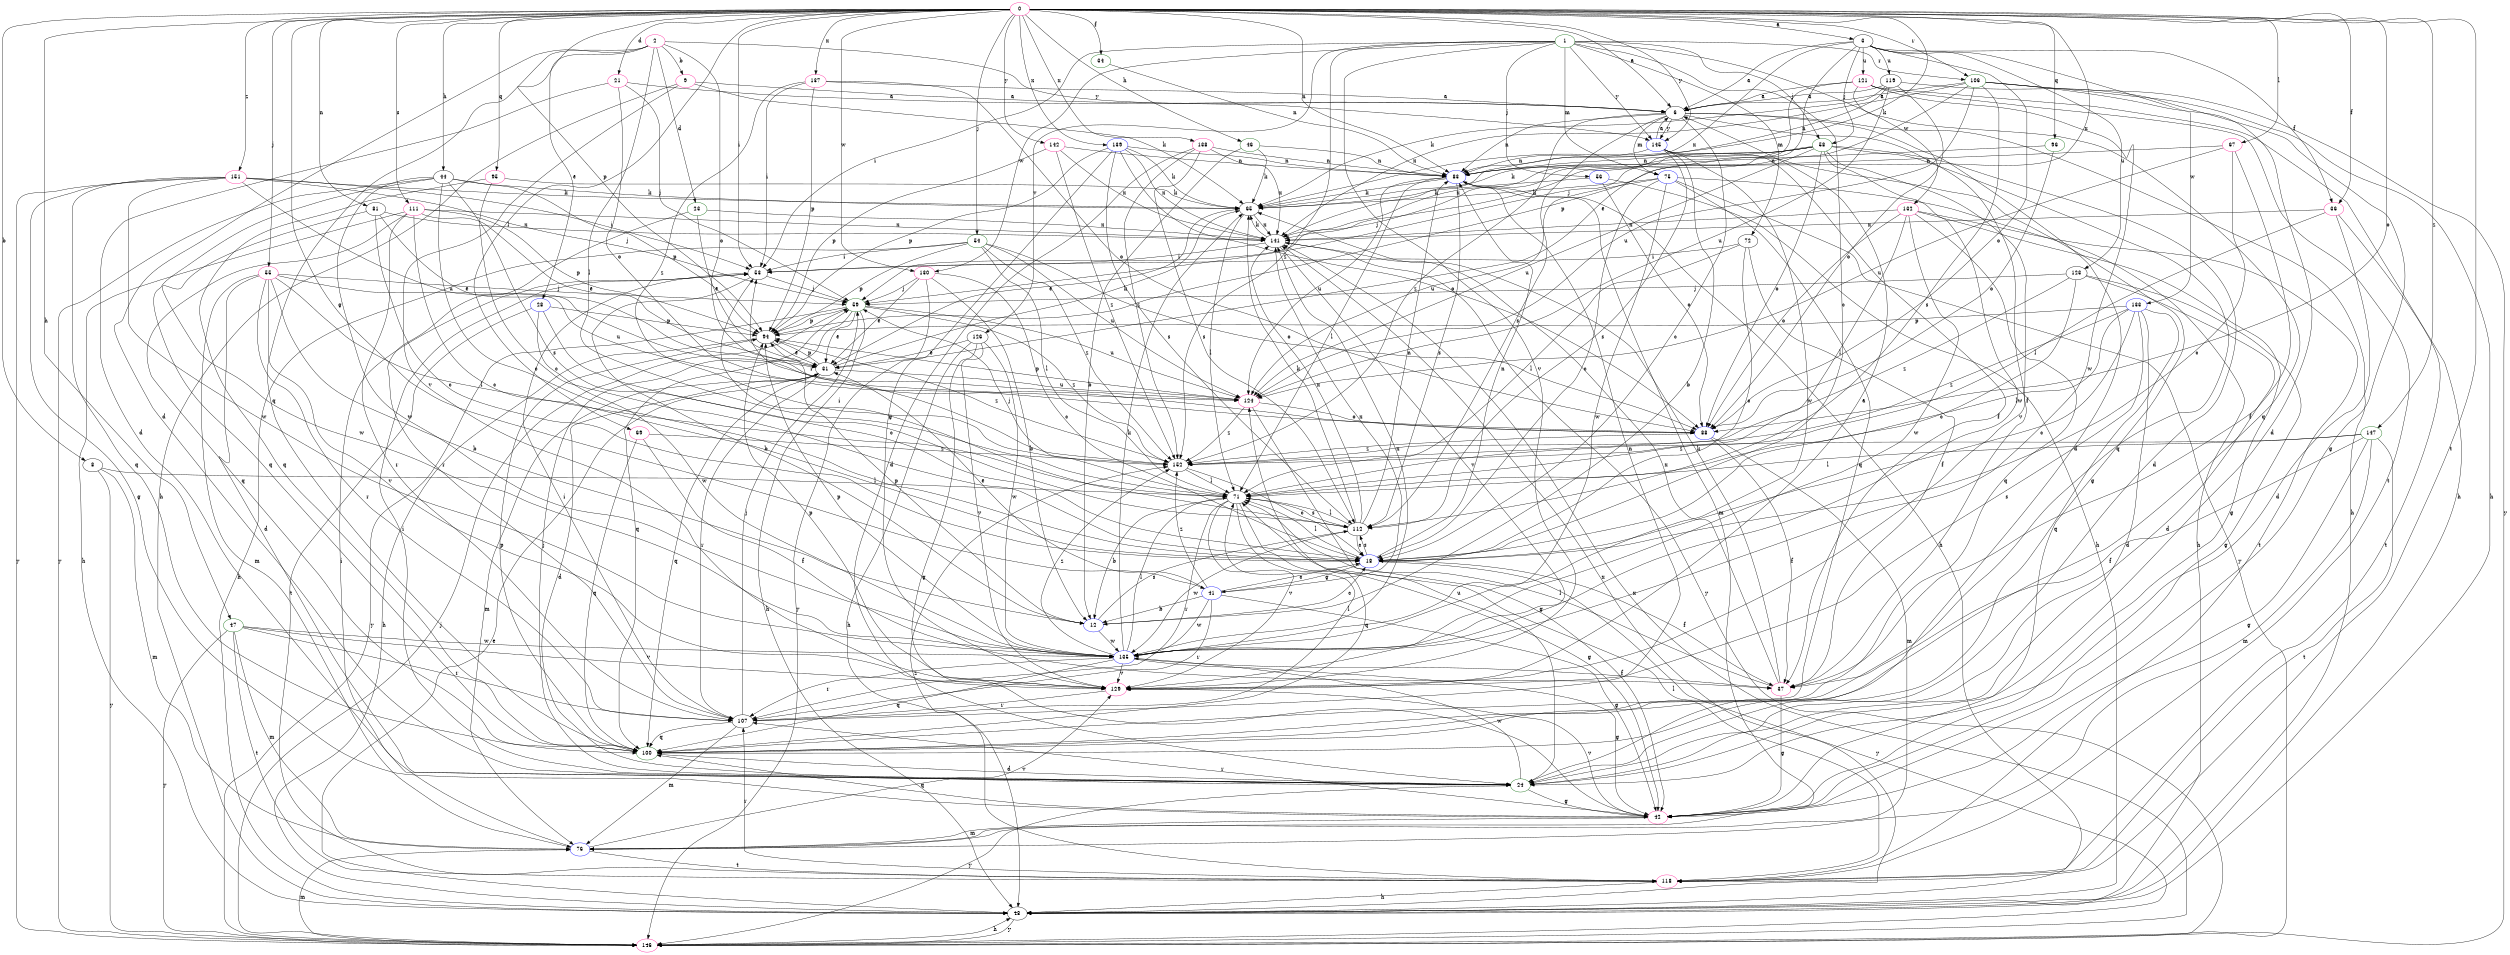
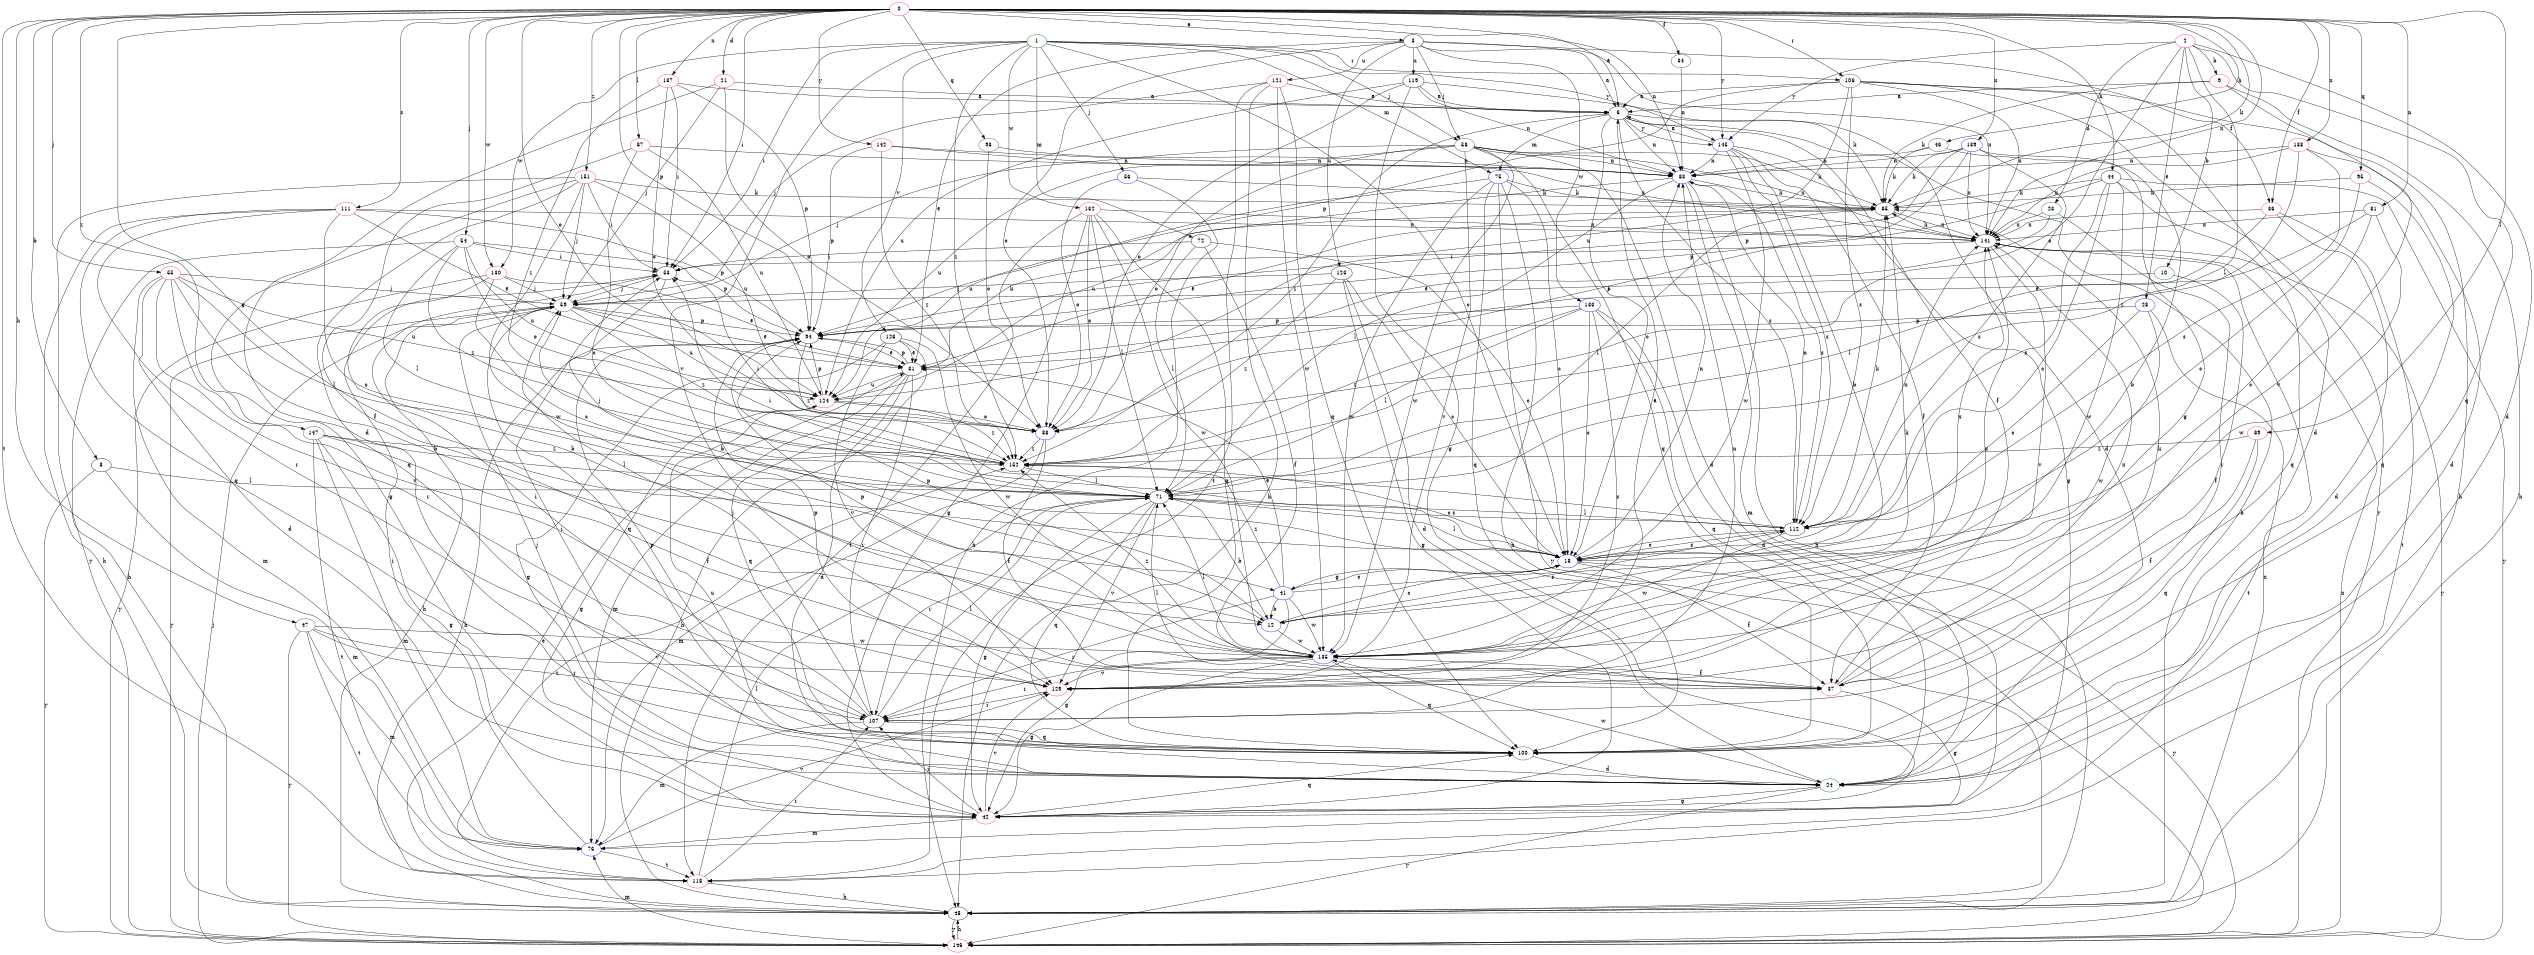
none -> (2164, 273)
